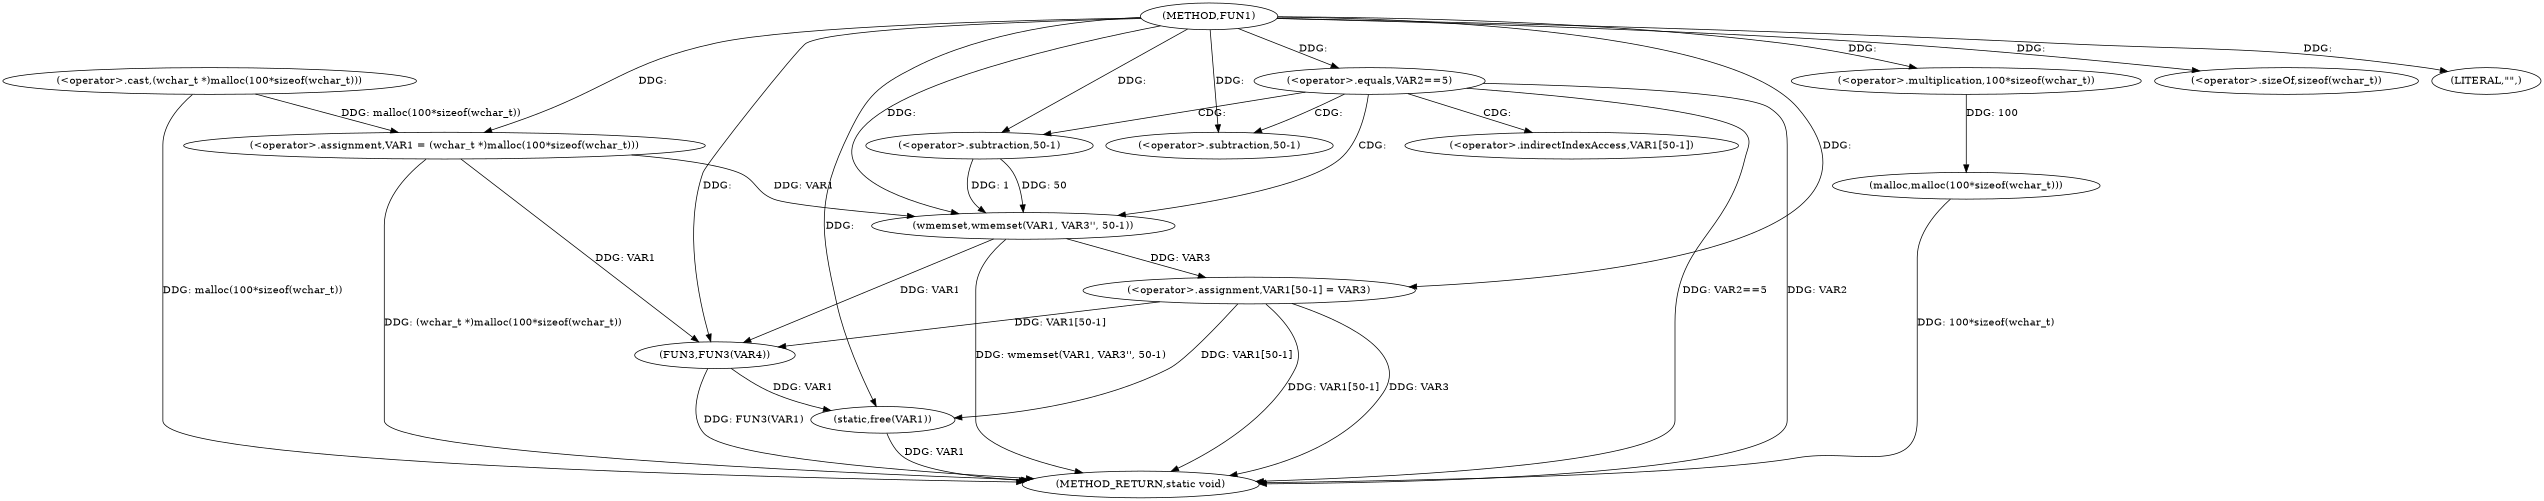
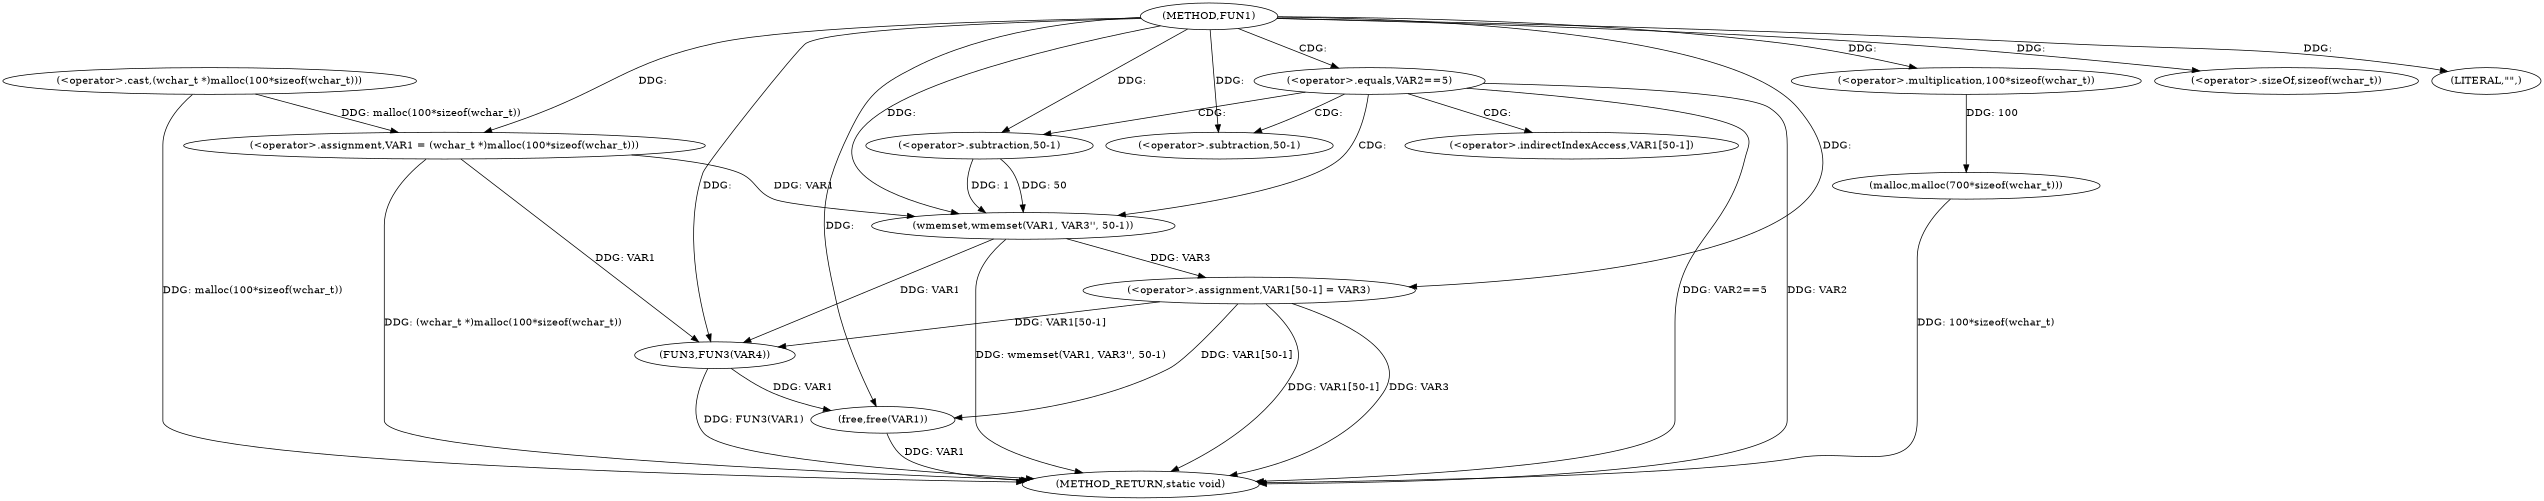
(1315, 49) -> (1315, 49)
(1966, 186) -> (1966, 186)
(883, 420) -> (883, 420)
